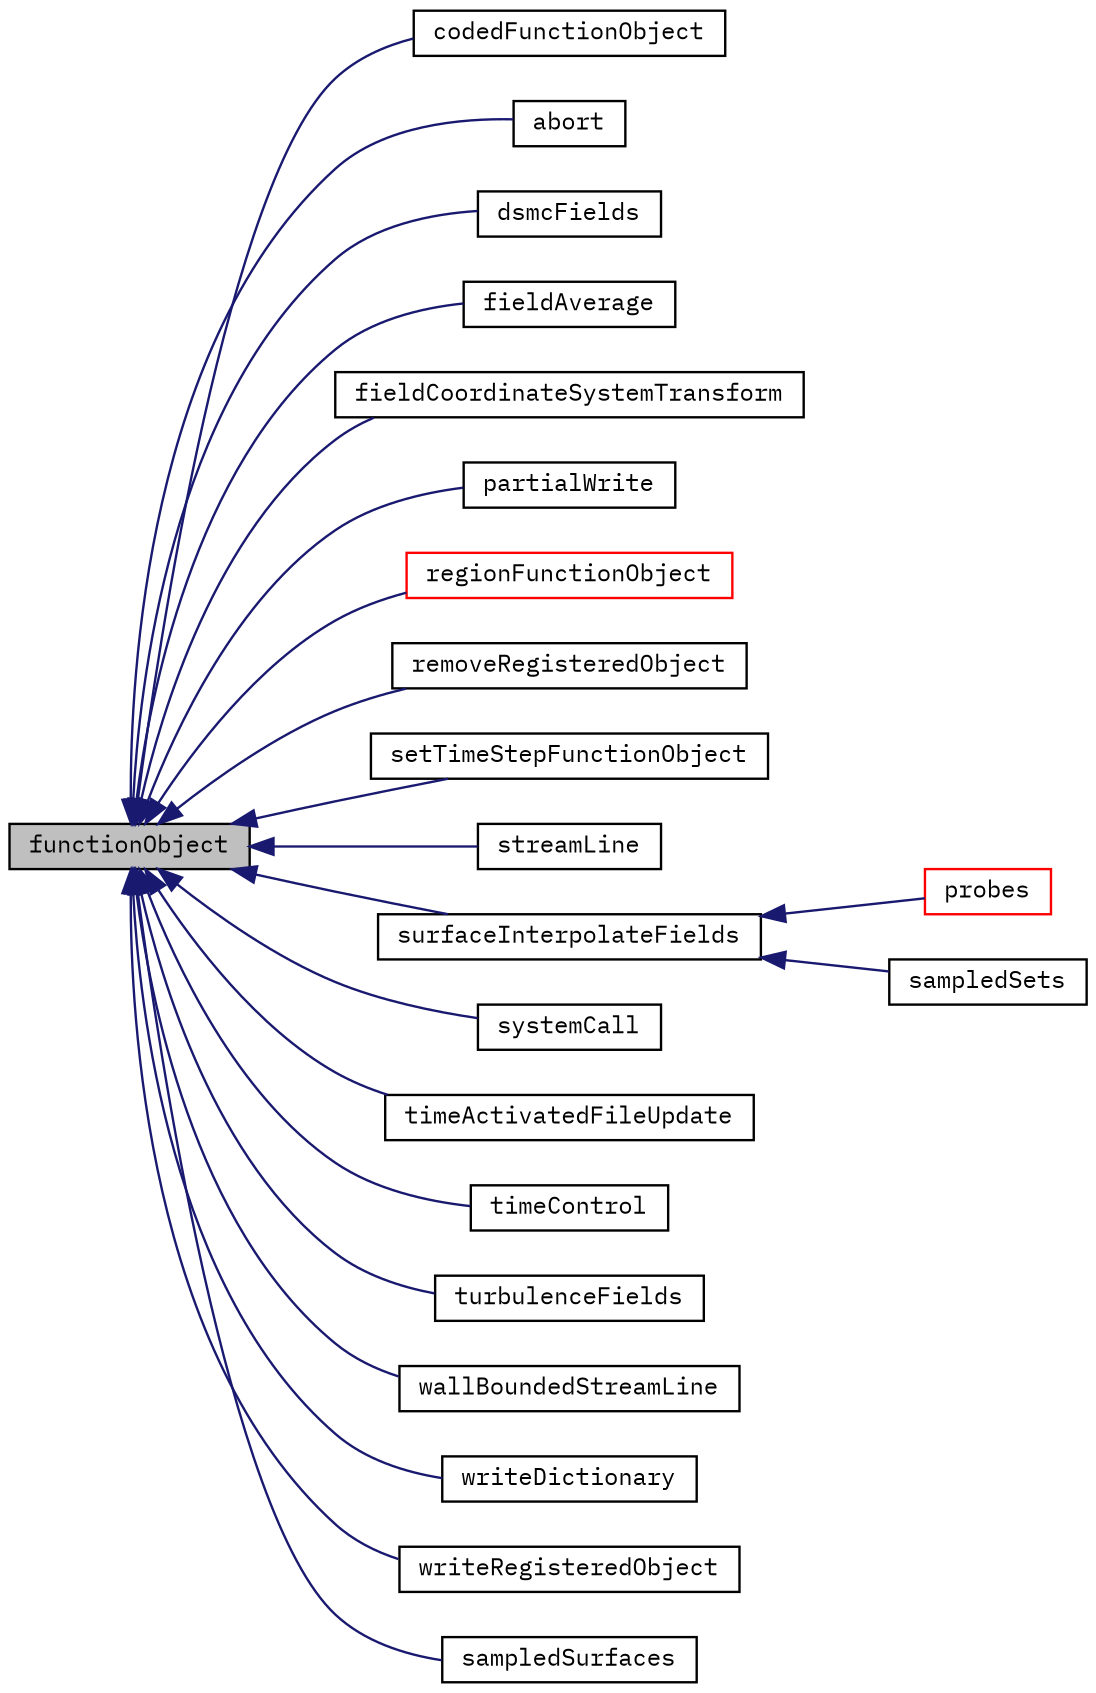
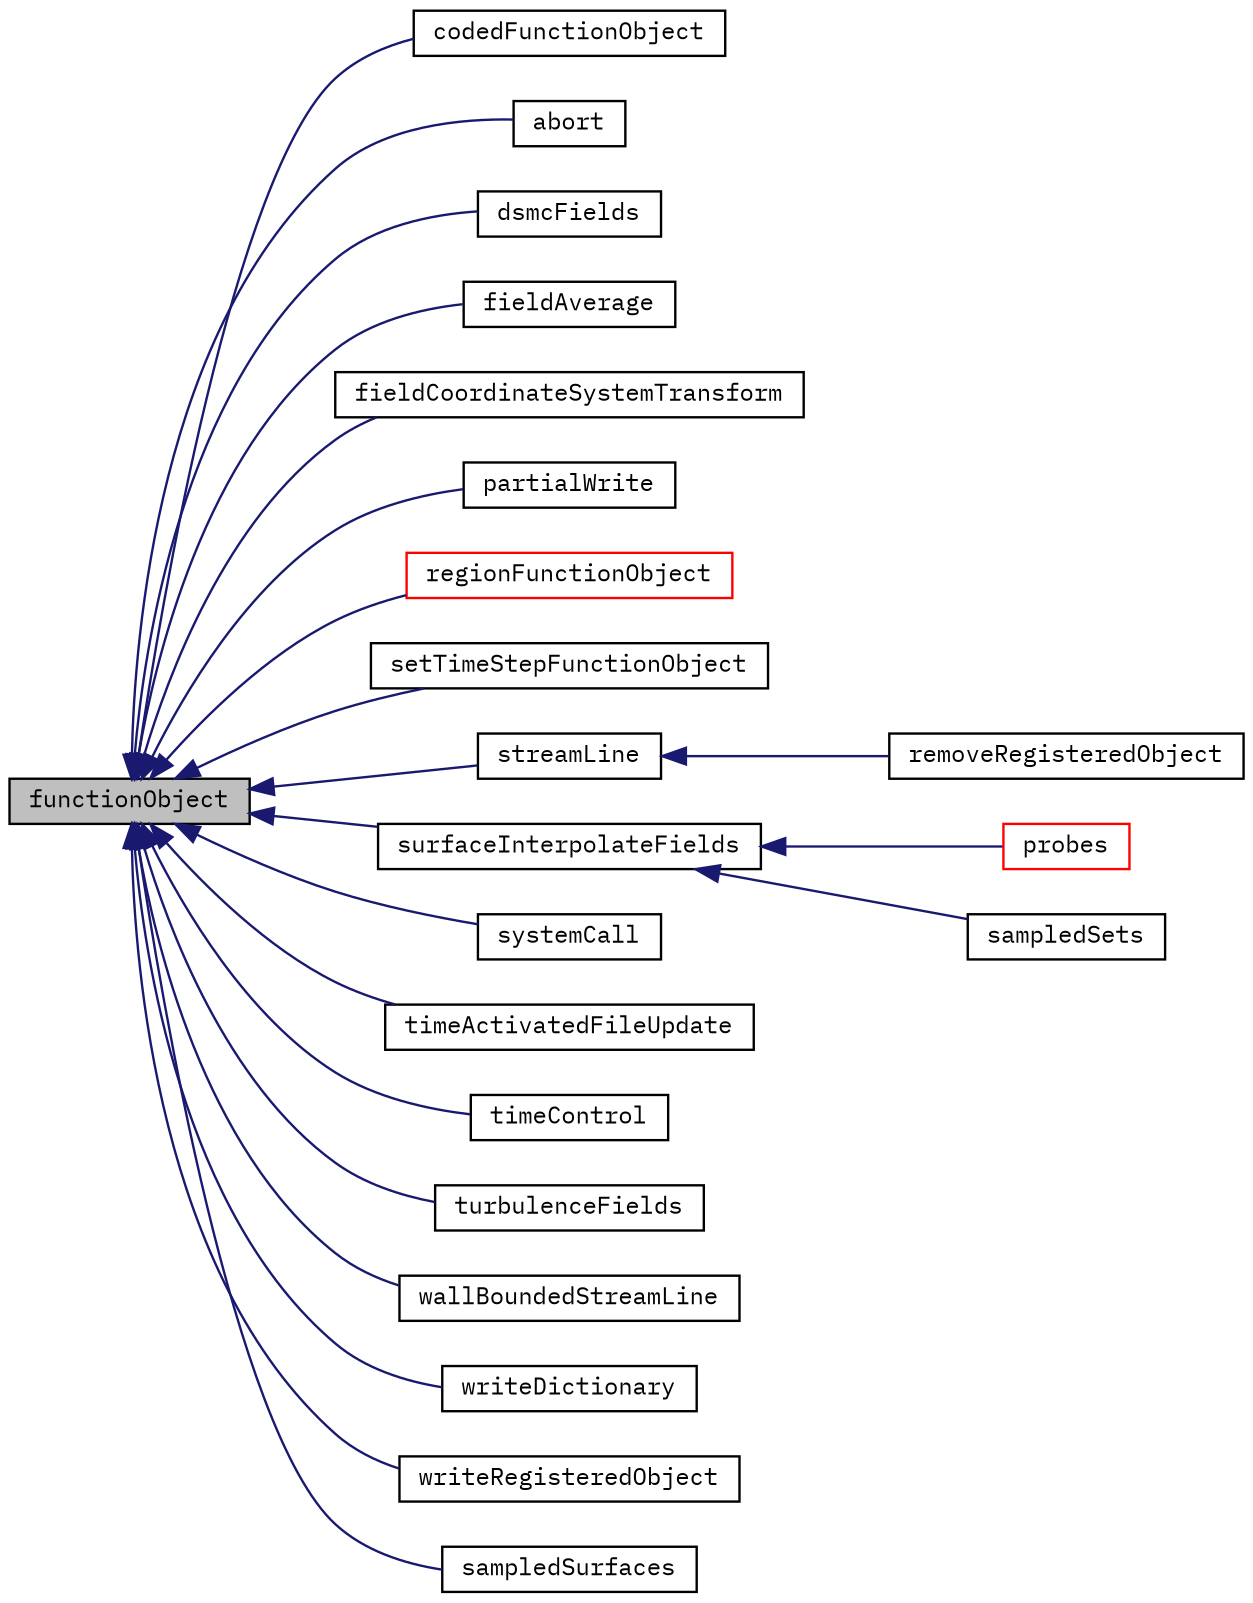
(285, 736) -> (787, 756)
